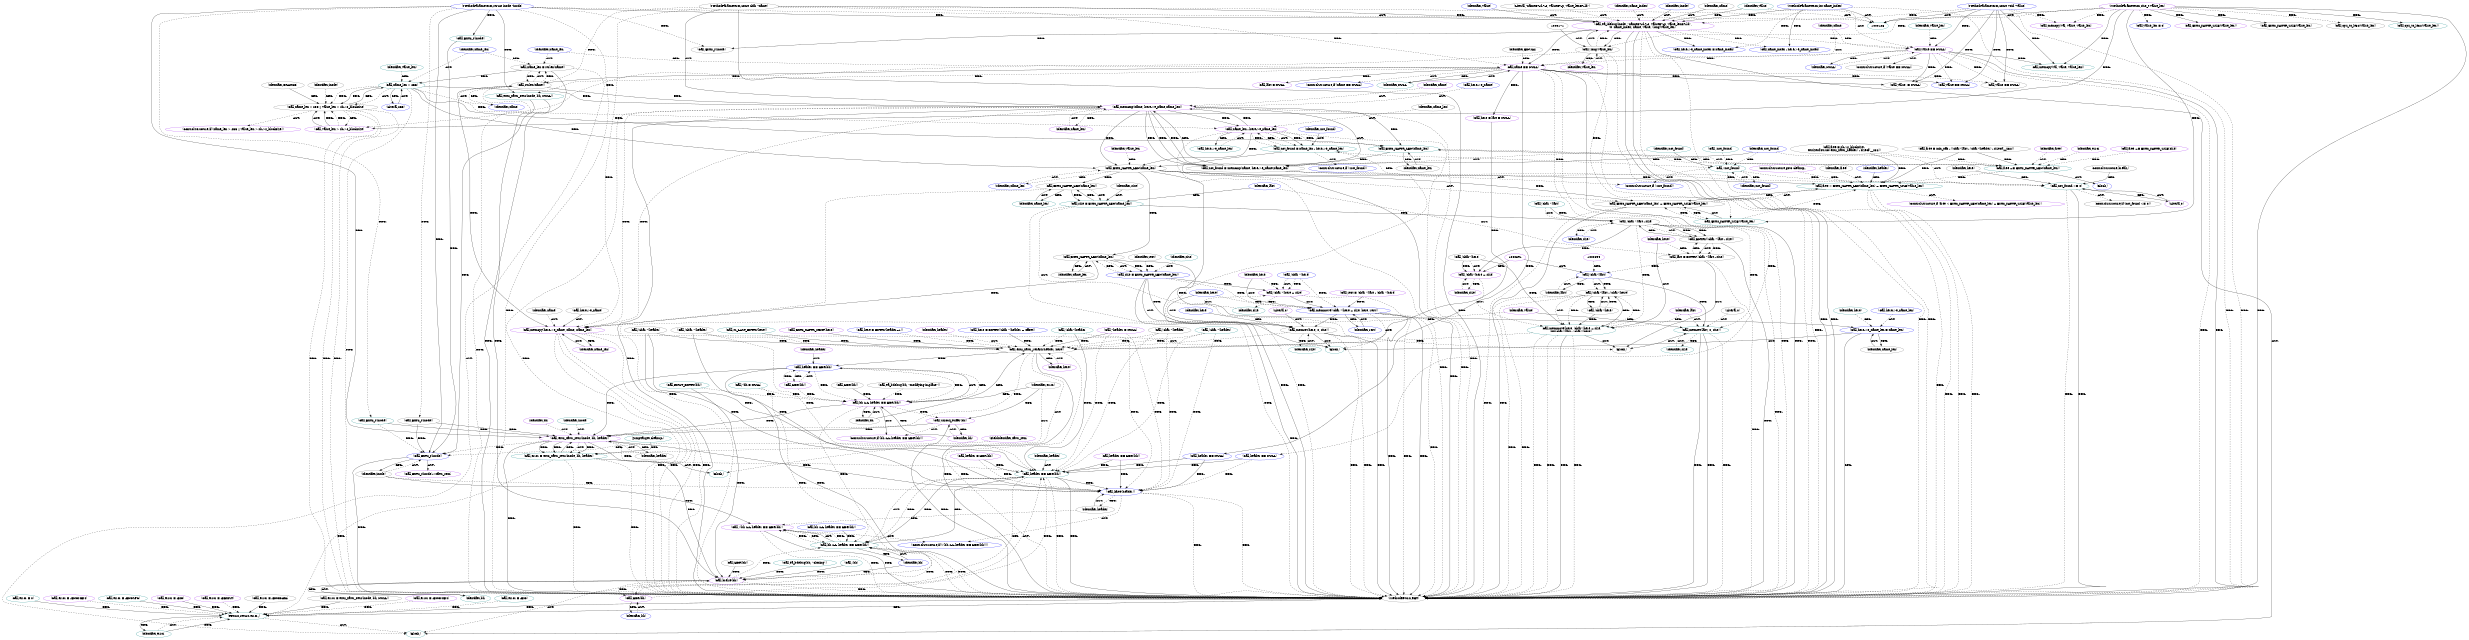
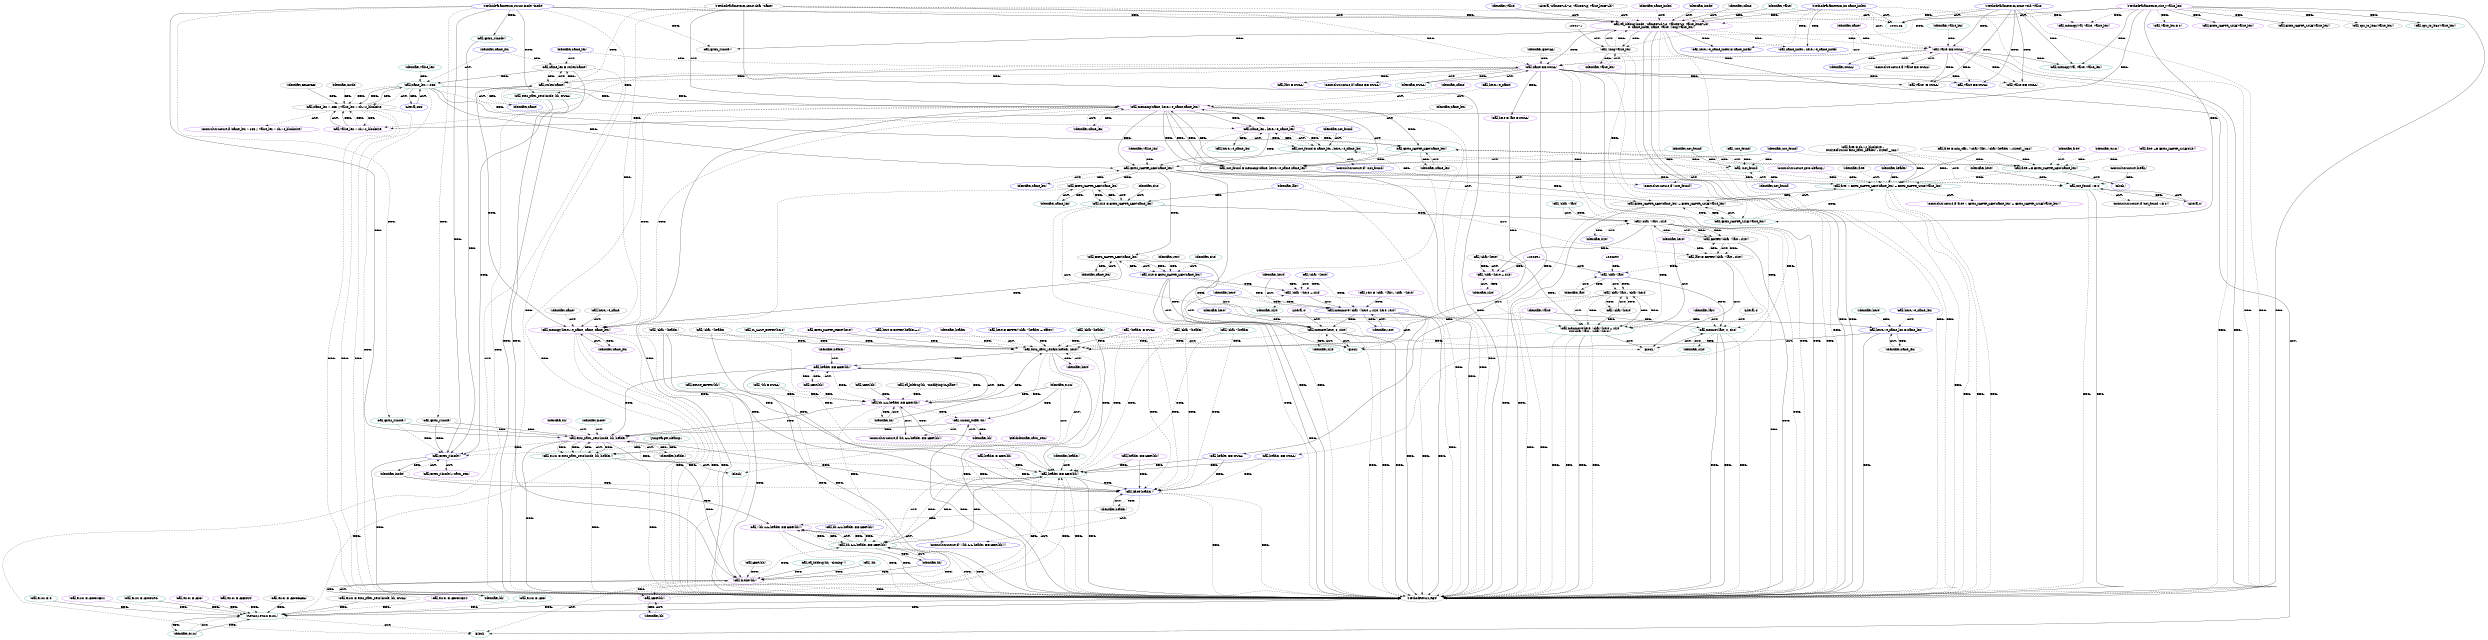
(1849, 465) -> (1868, 465)
